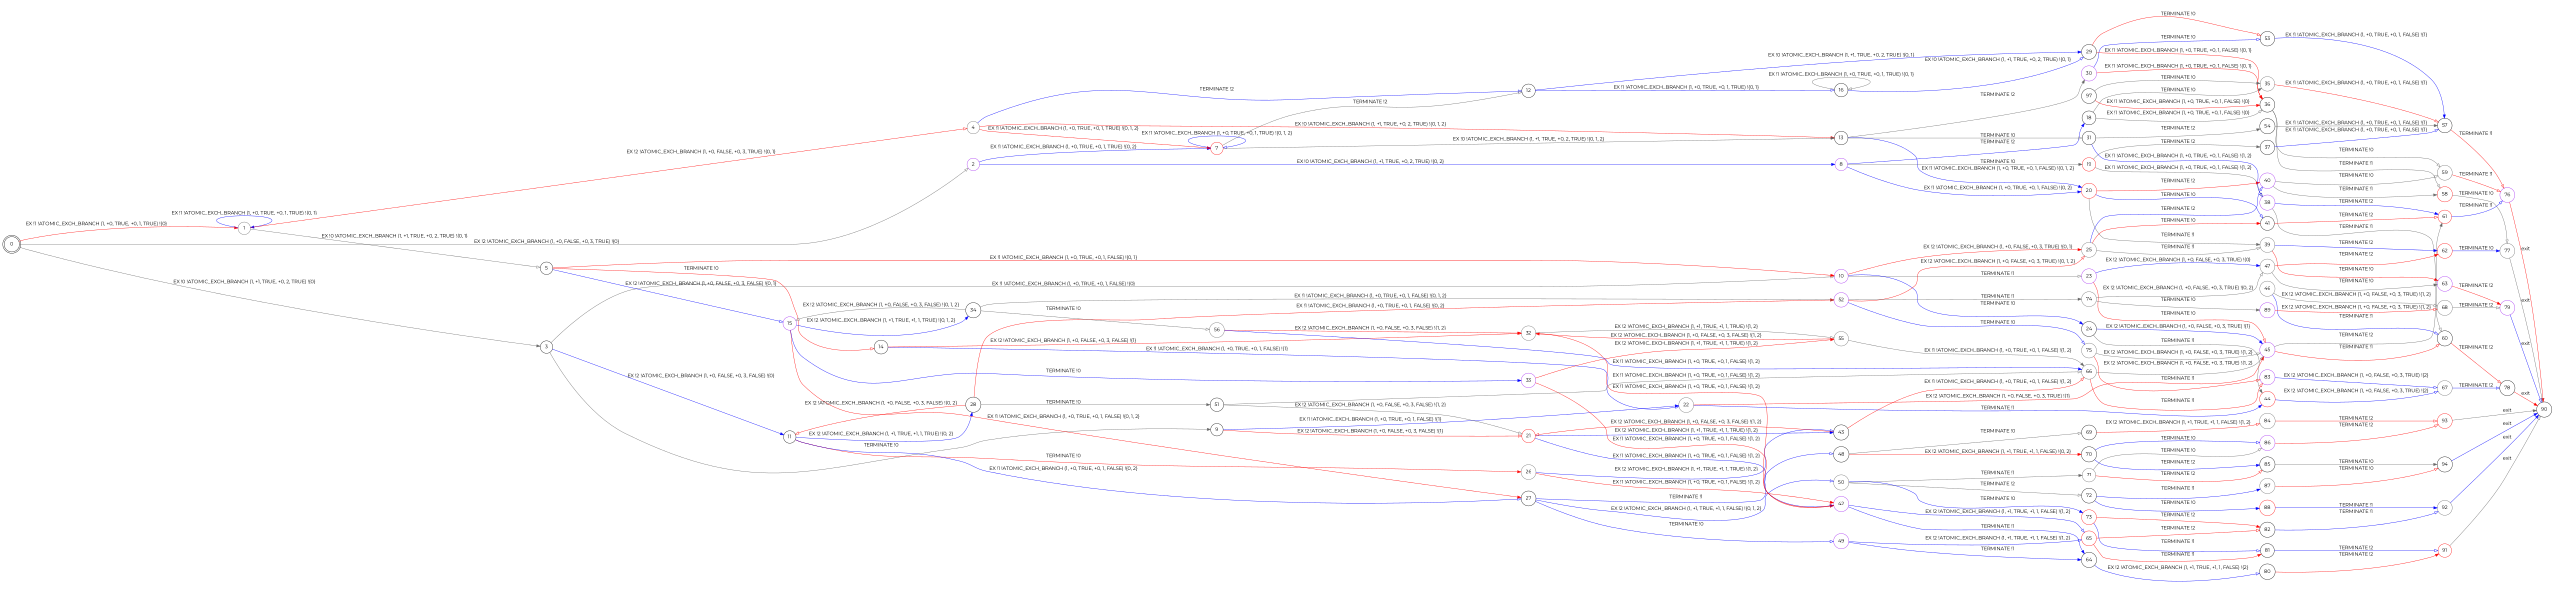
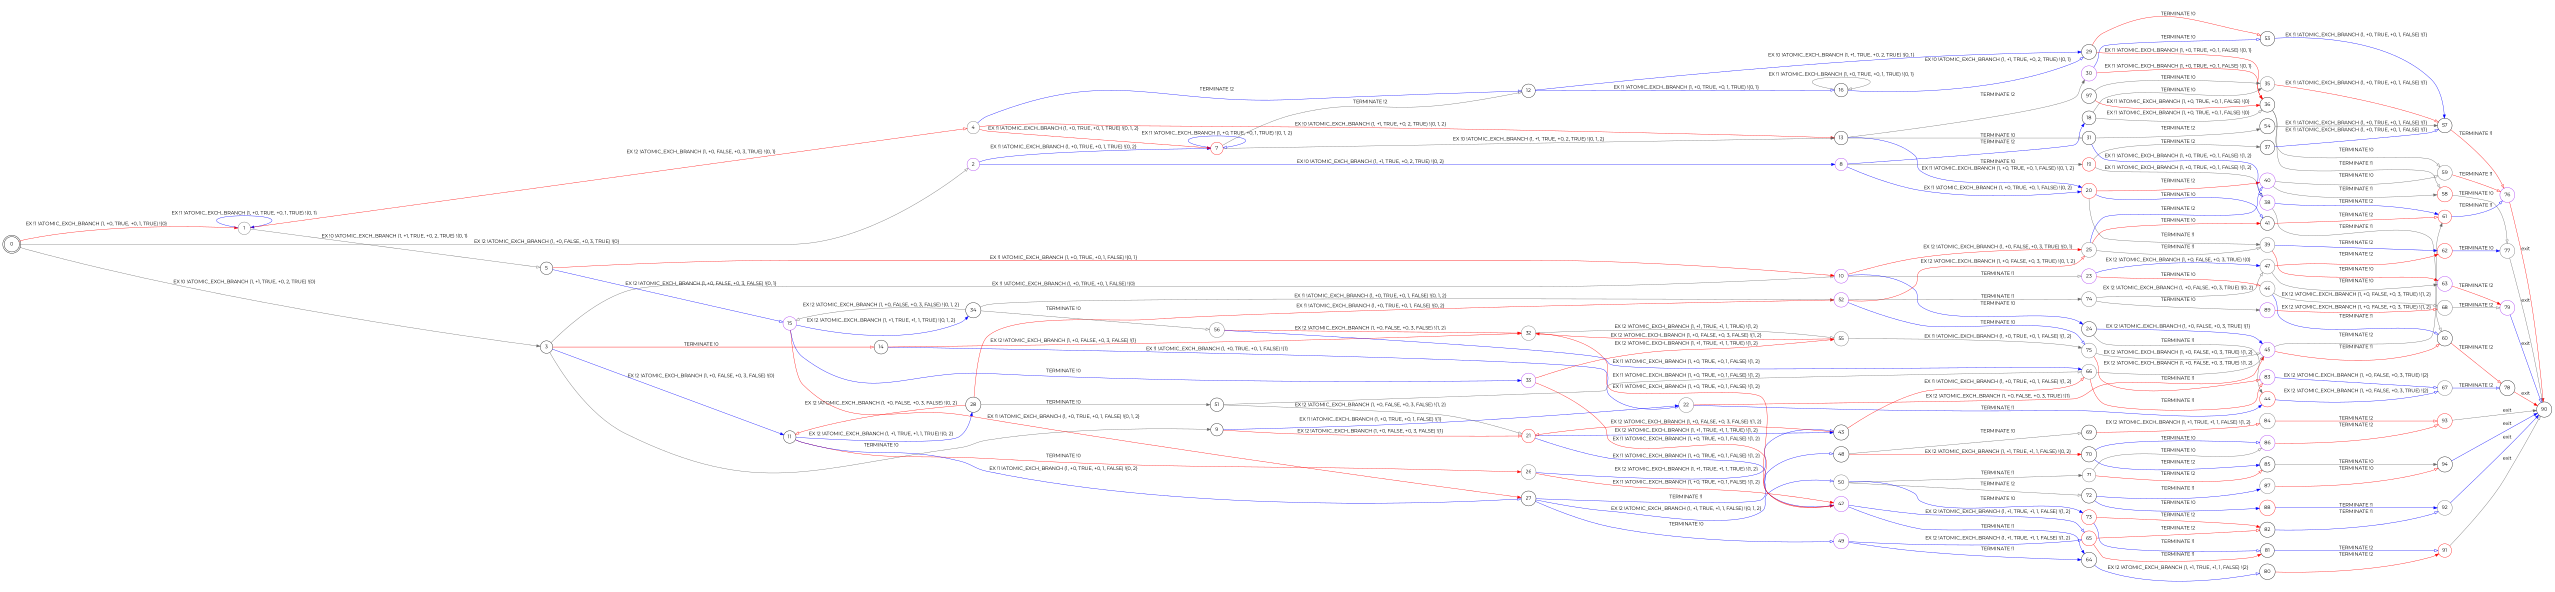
(732, 276) -> (712, 347)
(2169, 321) -> (2177, 279)
(1965, 354) -> (1964, 340)
